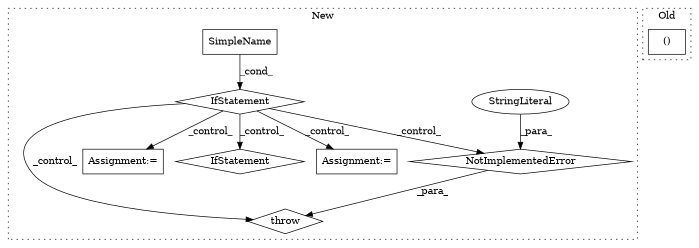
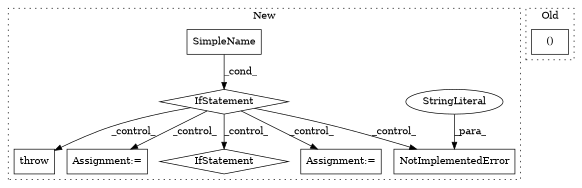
(520, 162) -> (454, 162)
(400, 192) -> none
(285, 221) -> (34, 162)
